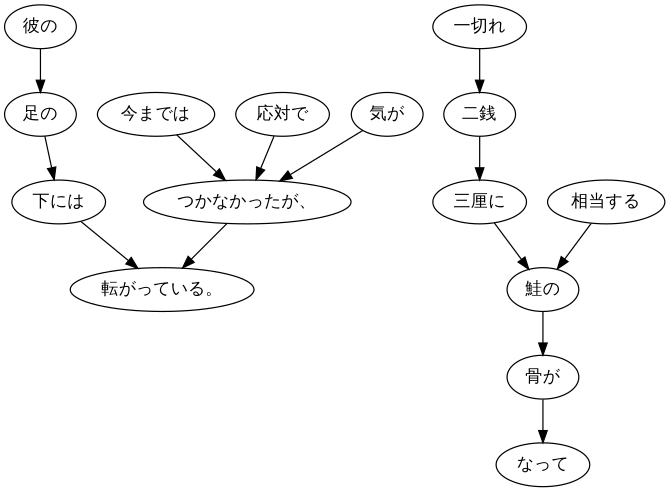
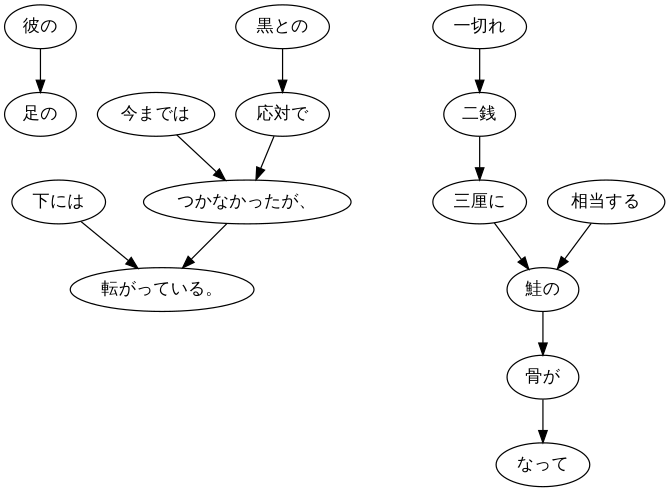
none -> (283, 27)
(387, 114) -> none
(48, 152) -> none
